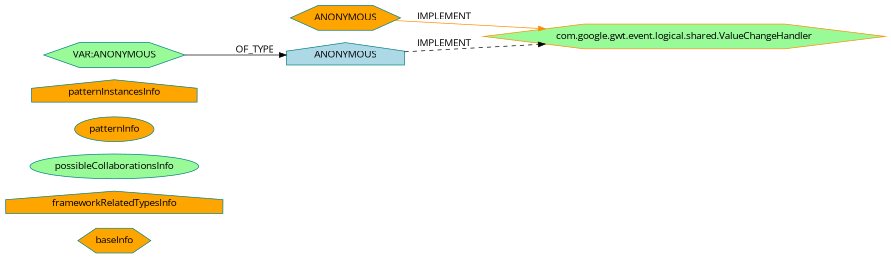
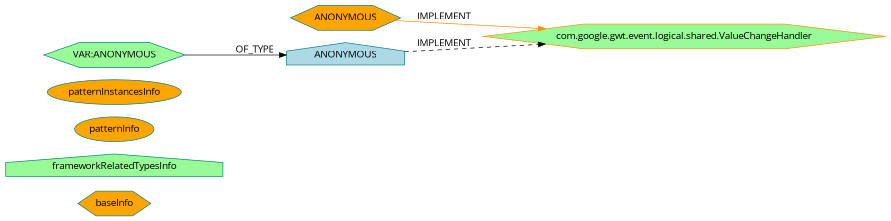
(114, 92) -> (114, 92)
(114, 166) -> none
(114, 204) -> (114, 166)
